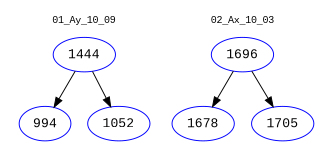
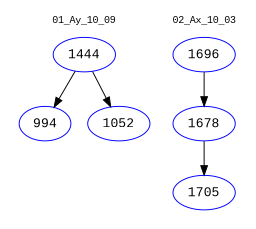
(260, 85) -> (204, 153)
